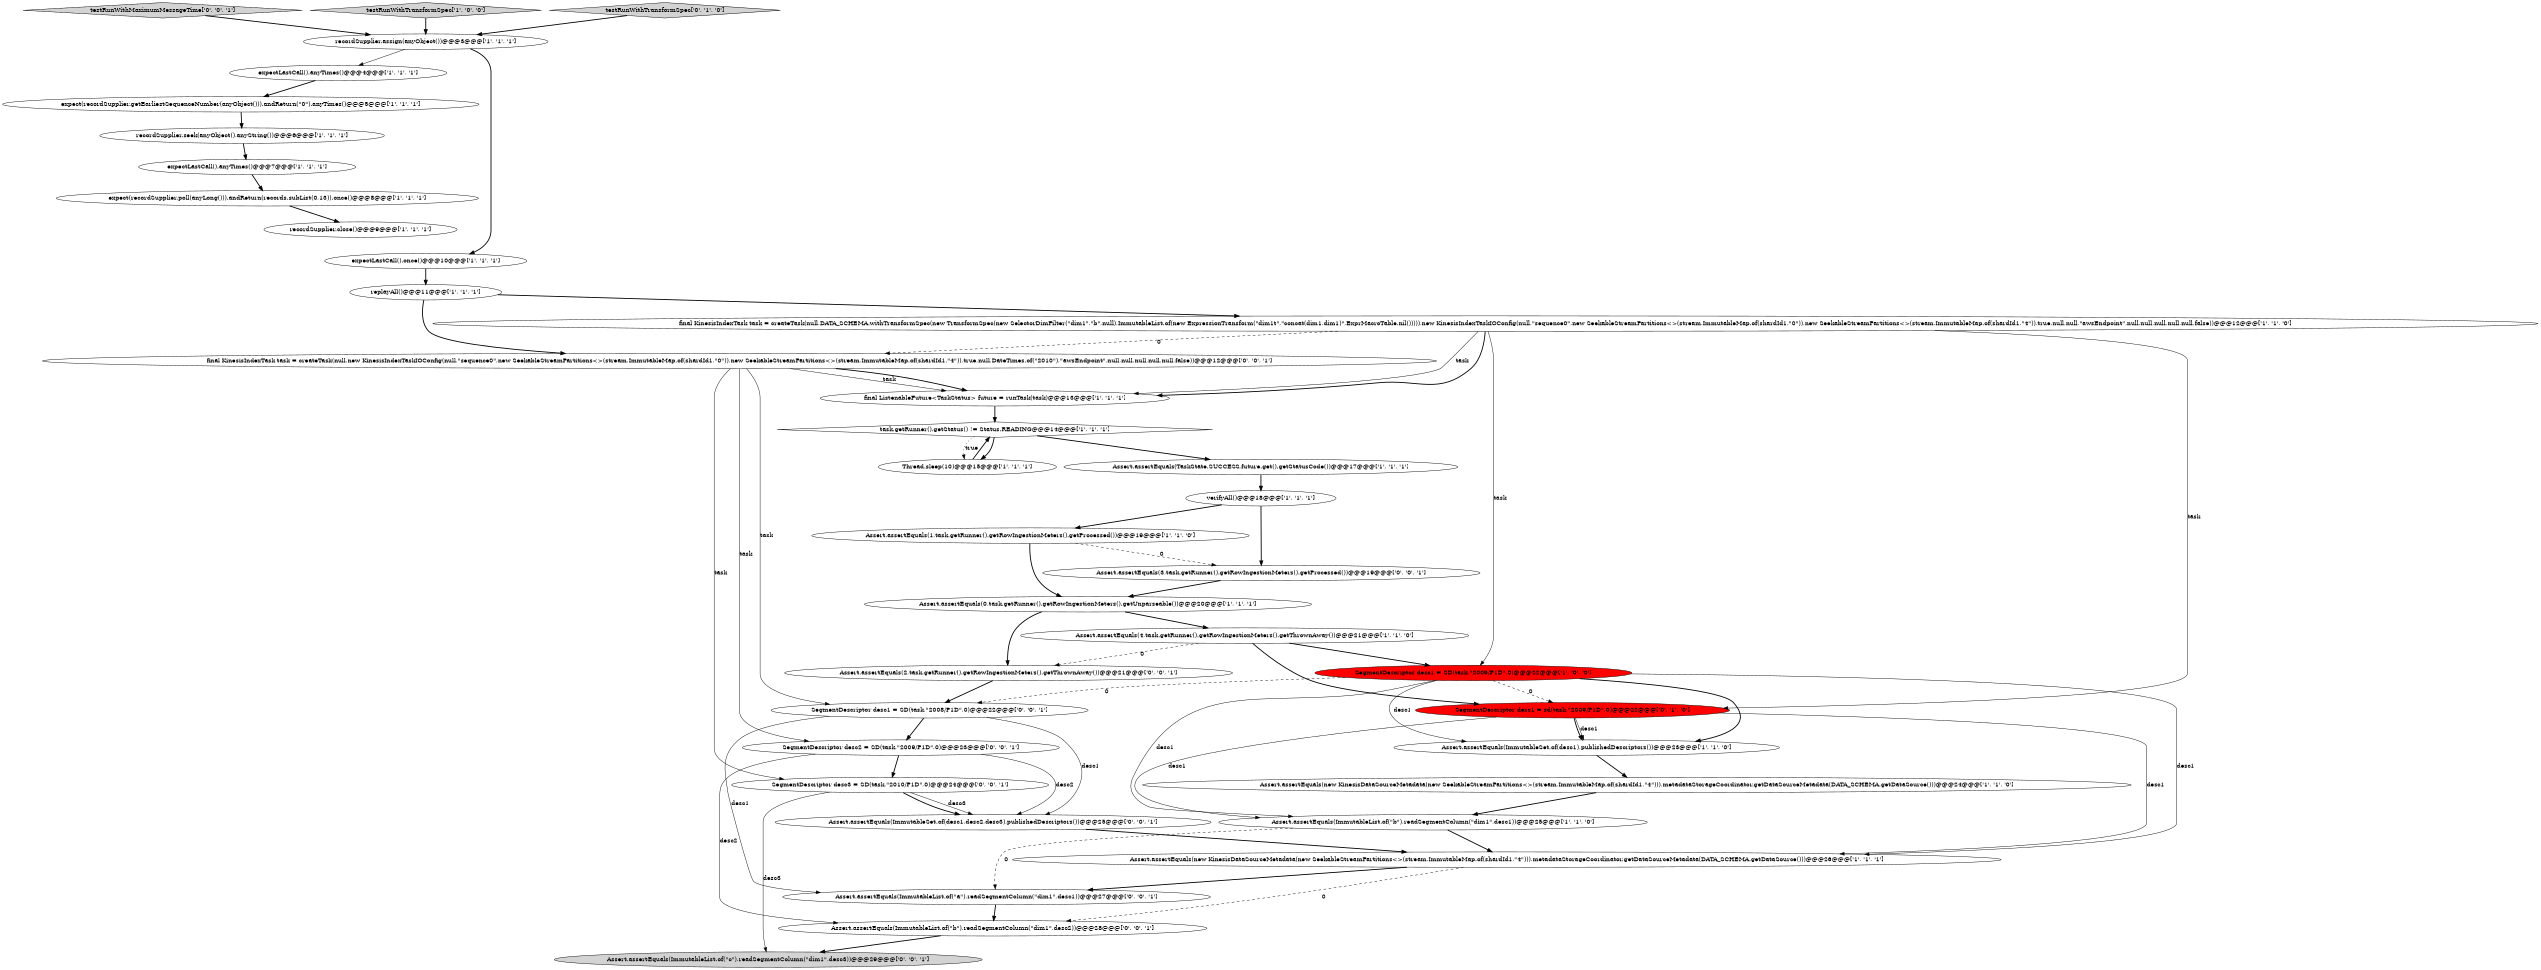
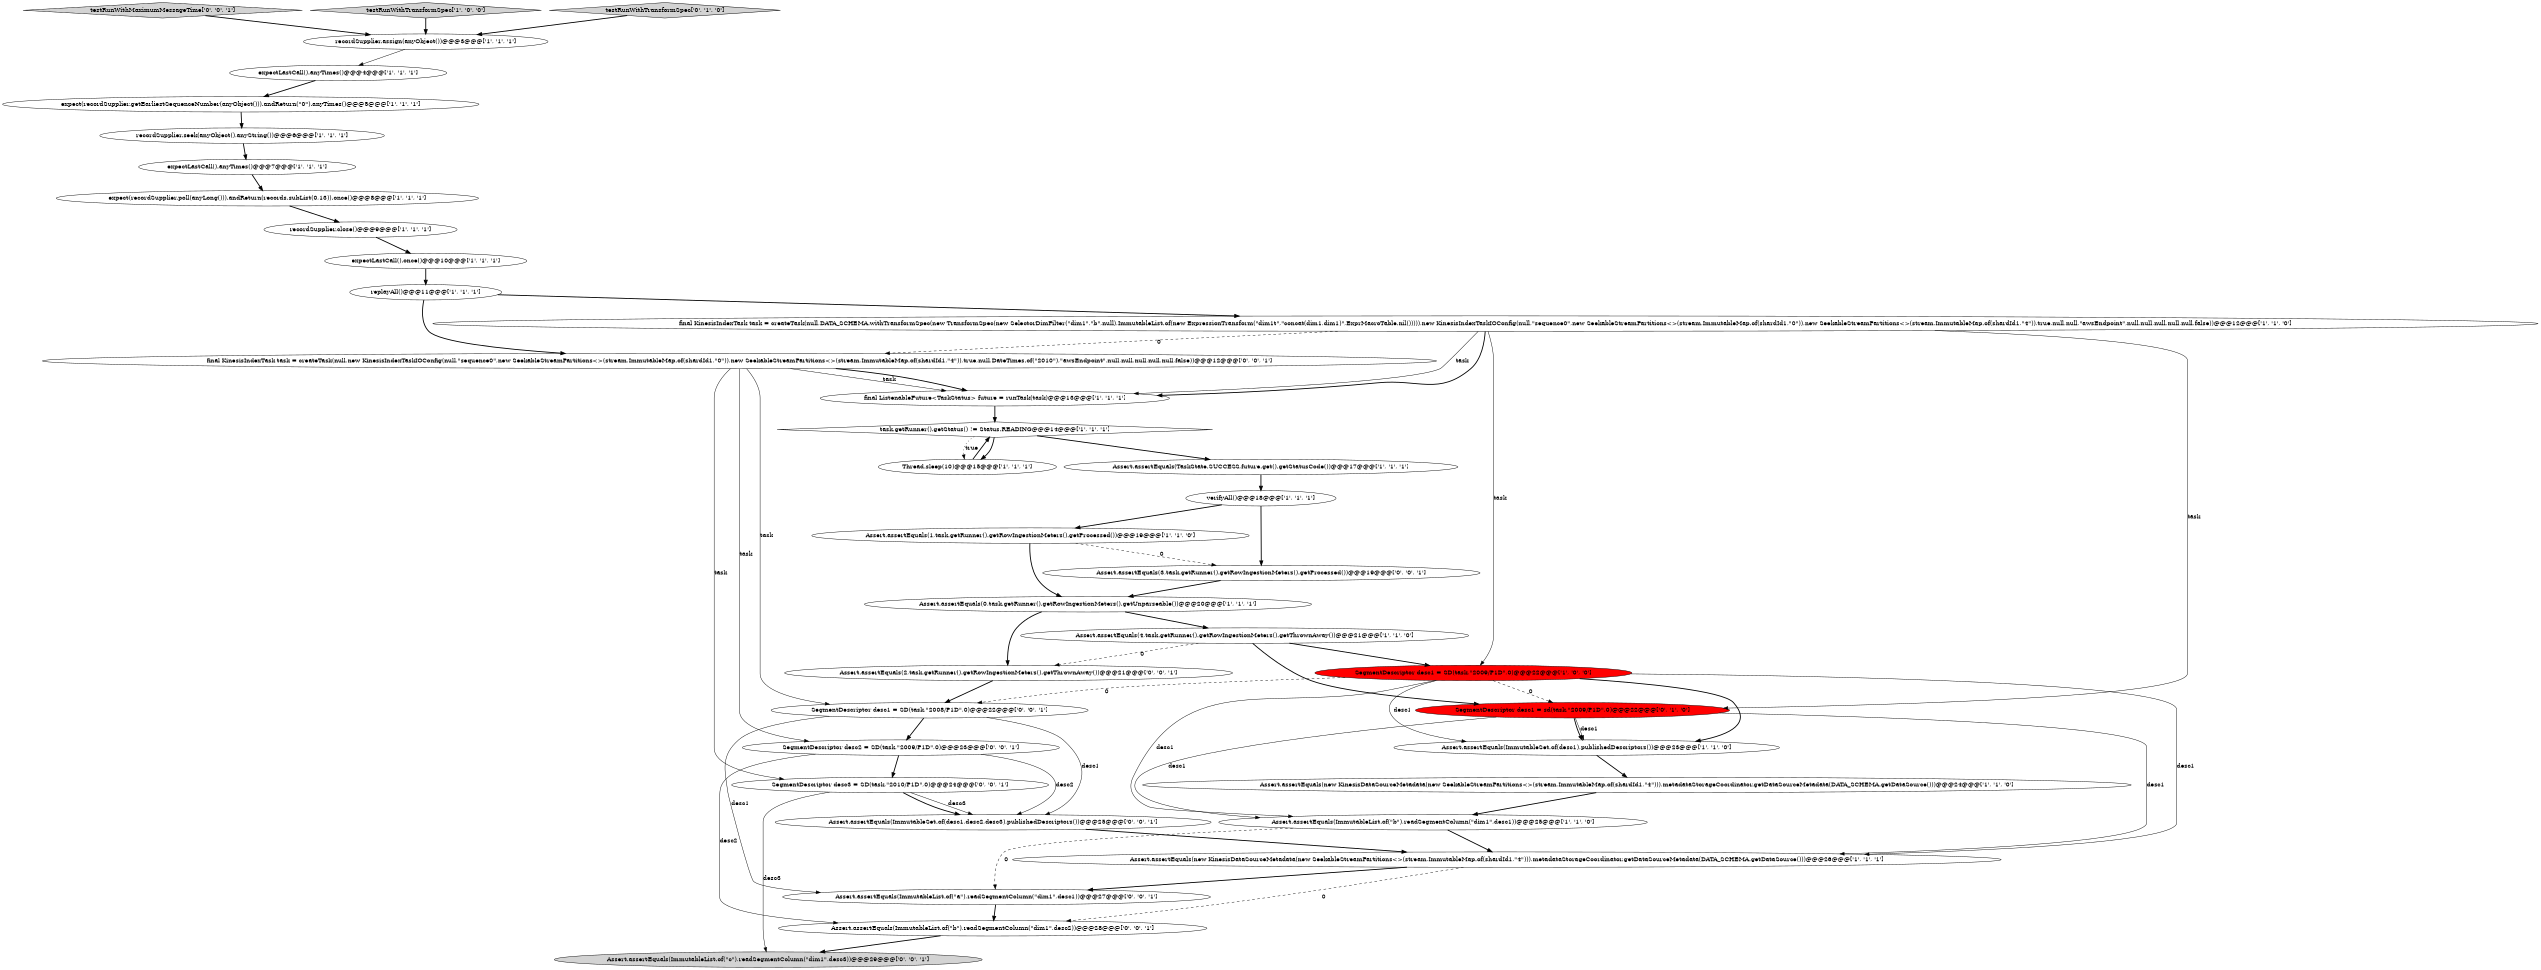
(491, 149) -> (391, 244)
